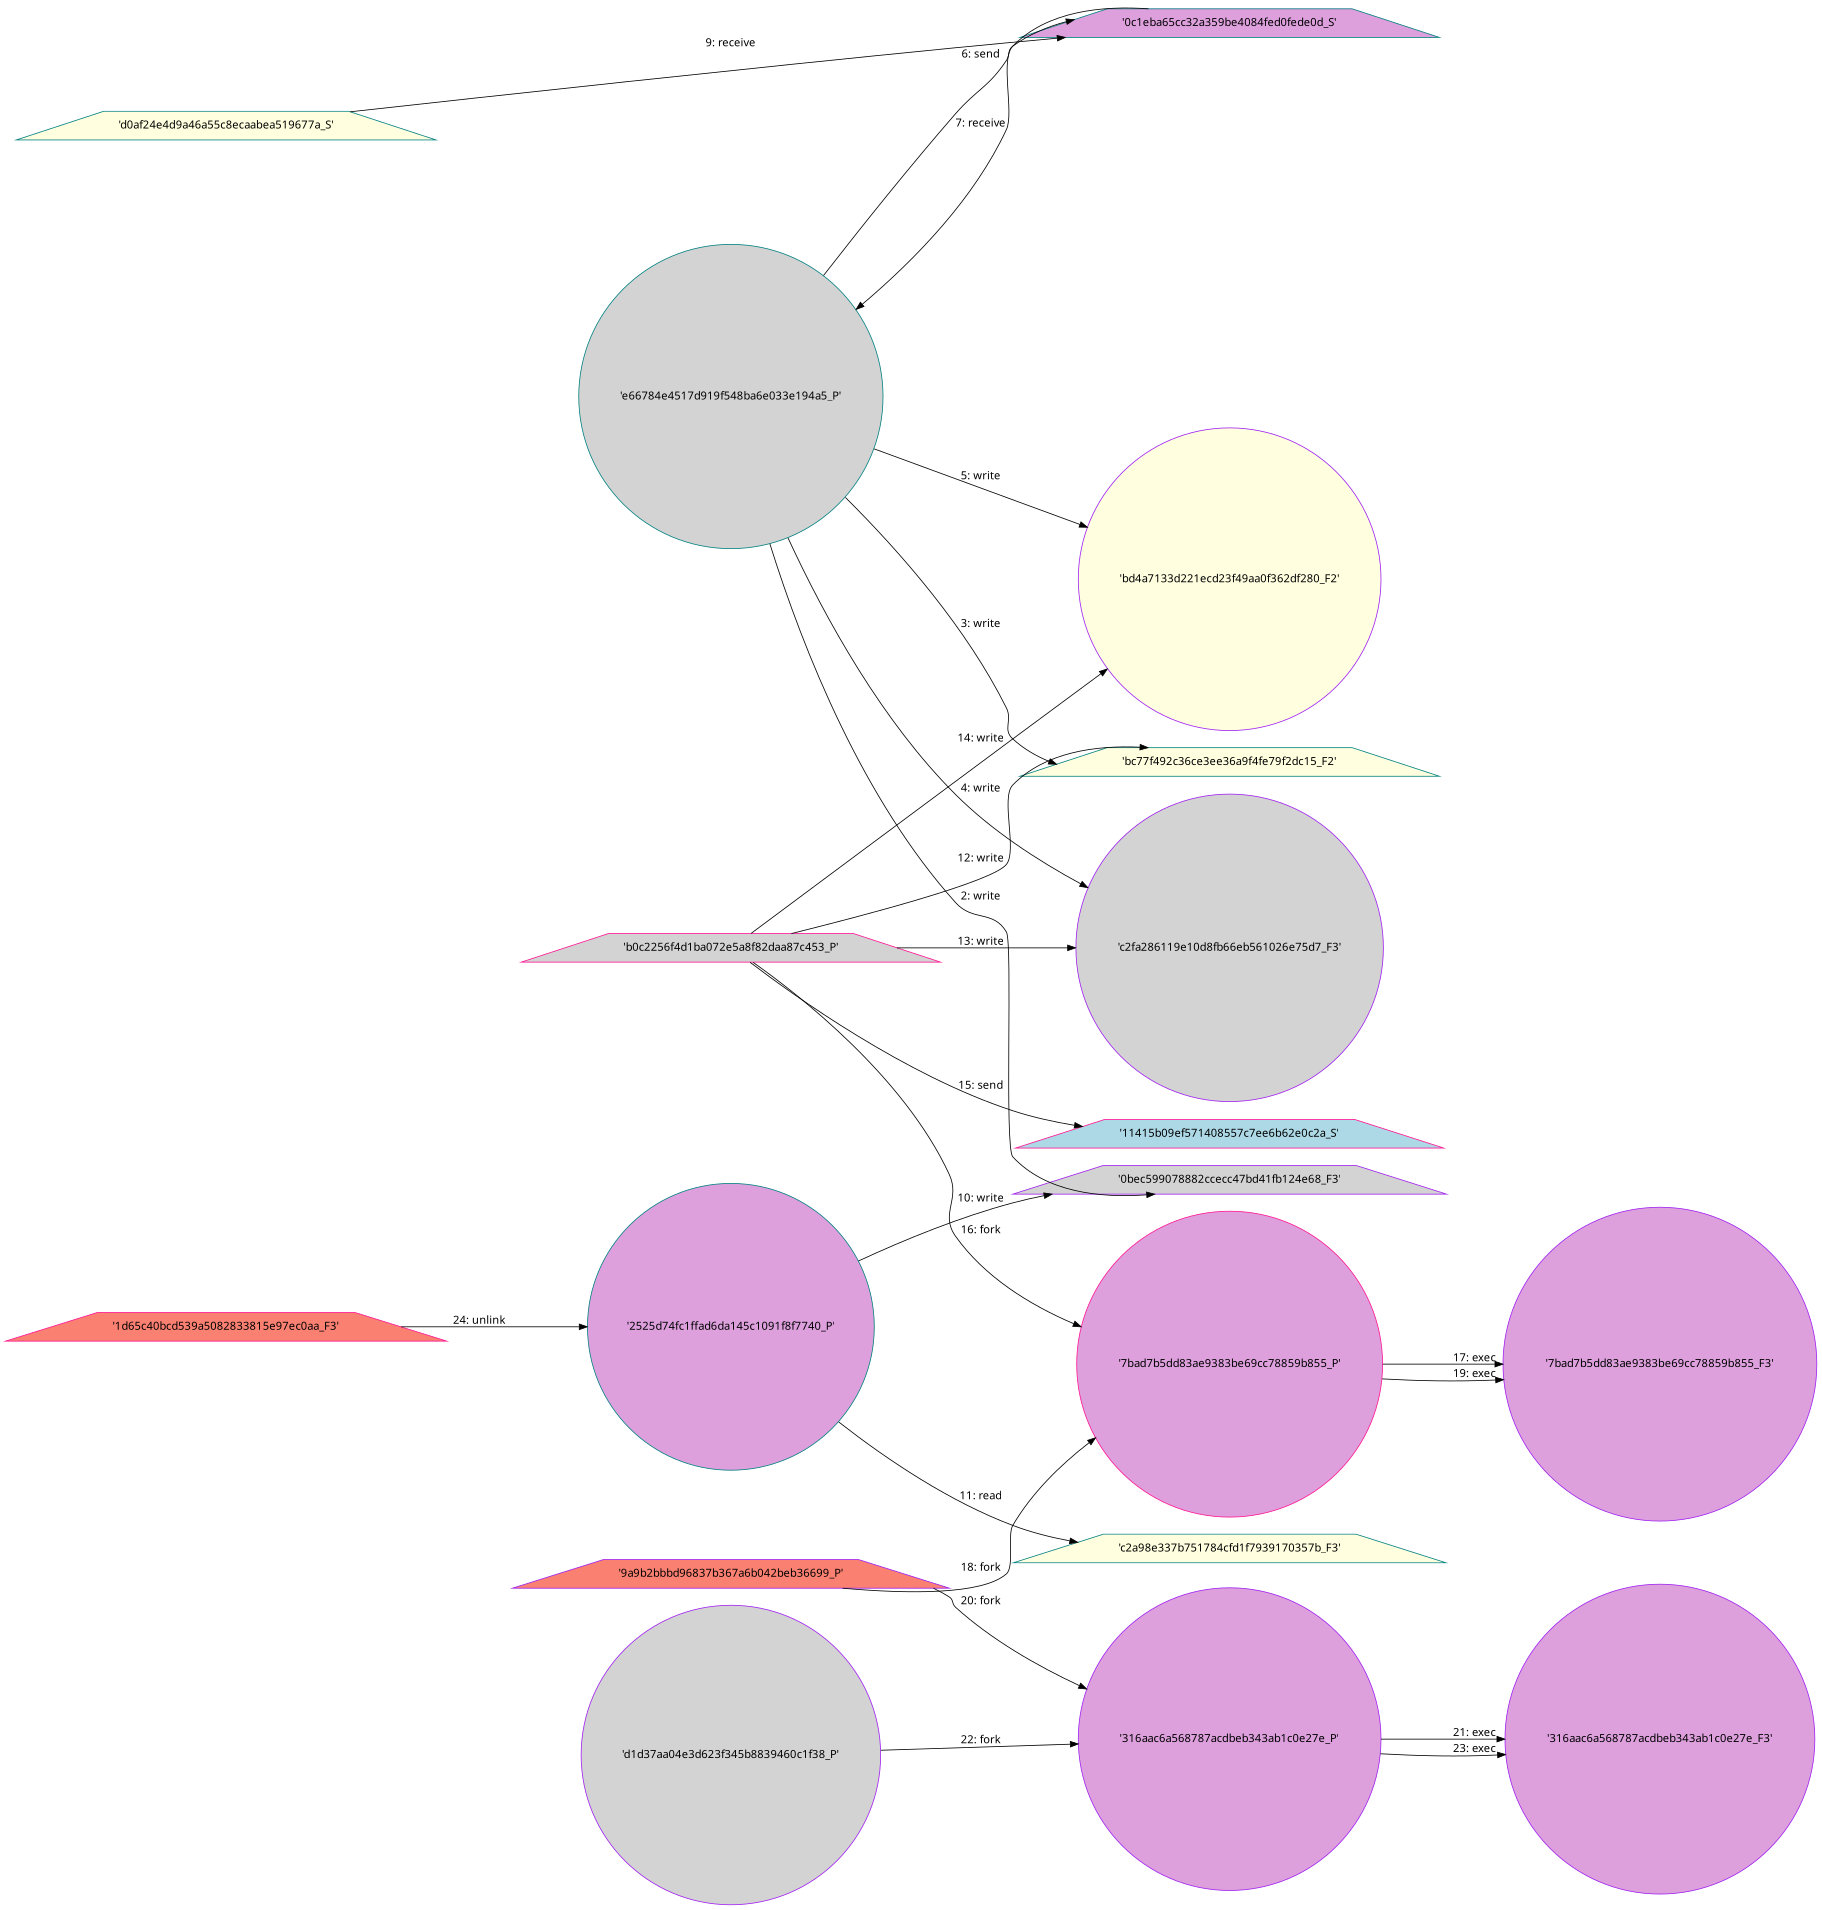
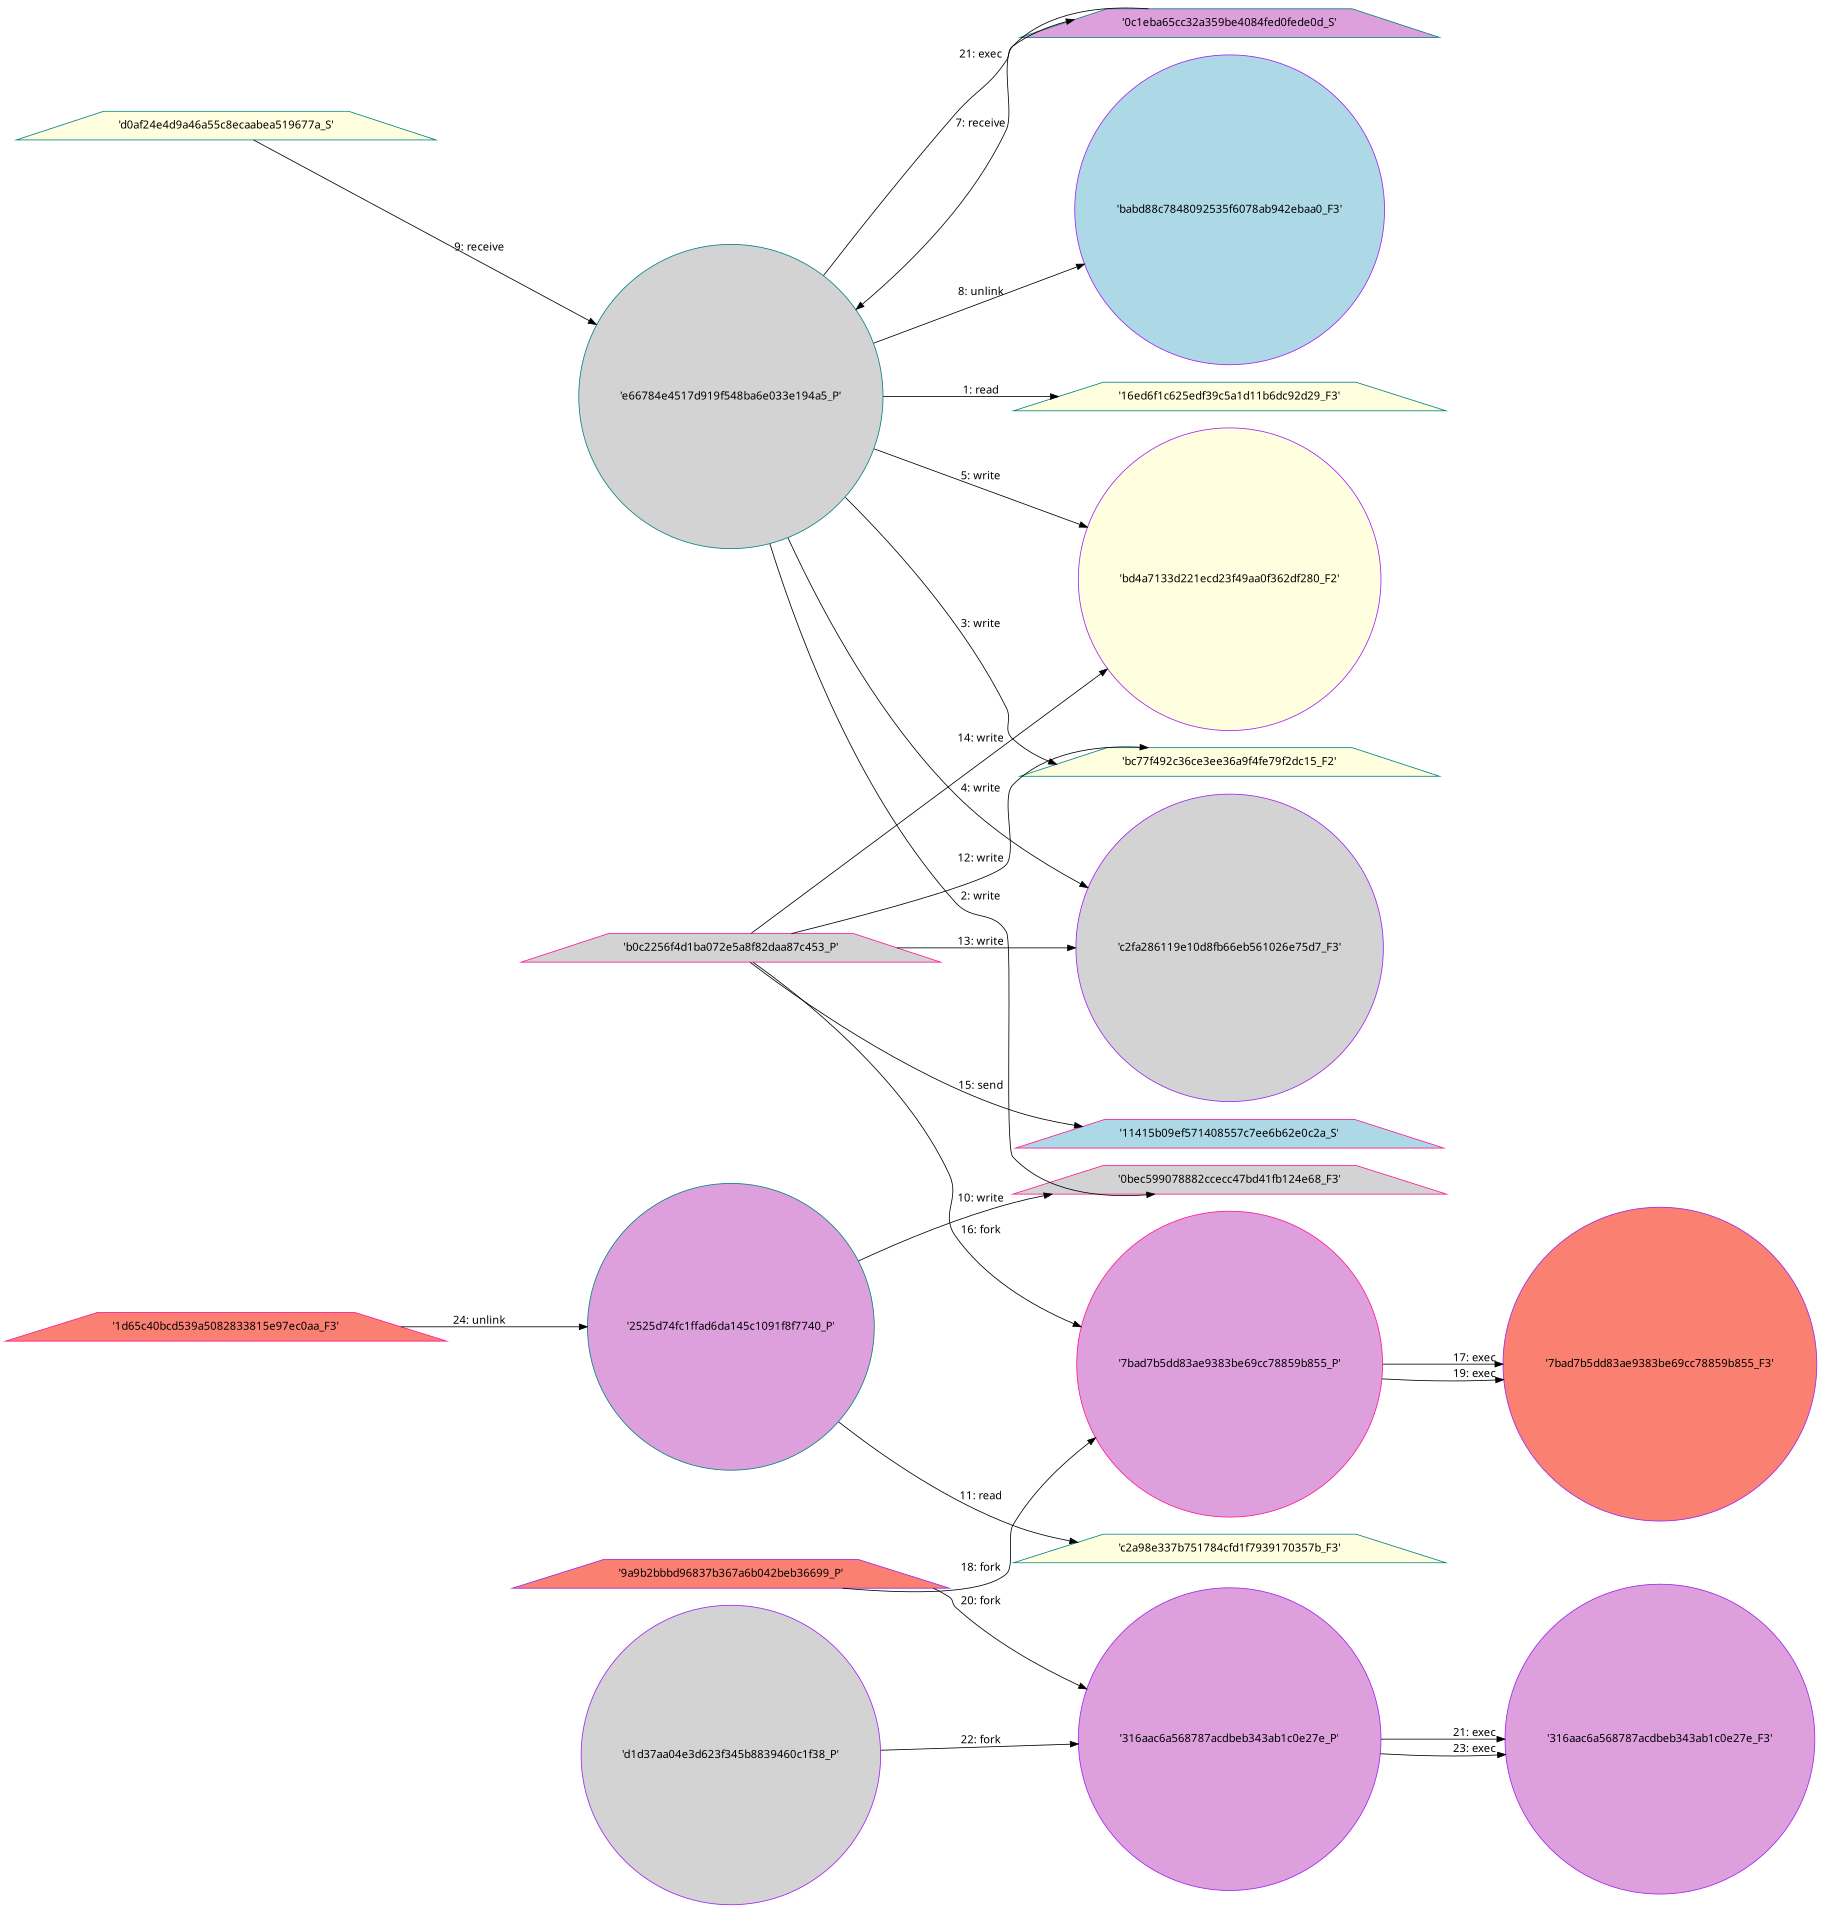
(981, 54) -> (981, 54)
(704, 74) -> (421, 230)
none -> (1230, 210)
none -> (1230, 397)
(1230, 1180) -> (1230, 1180)
(1660, 1364) -> (1660, 1364)
